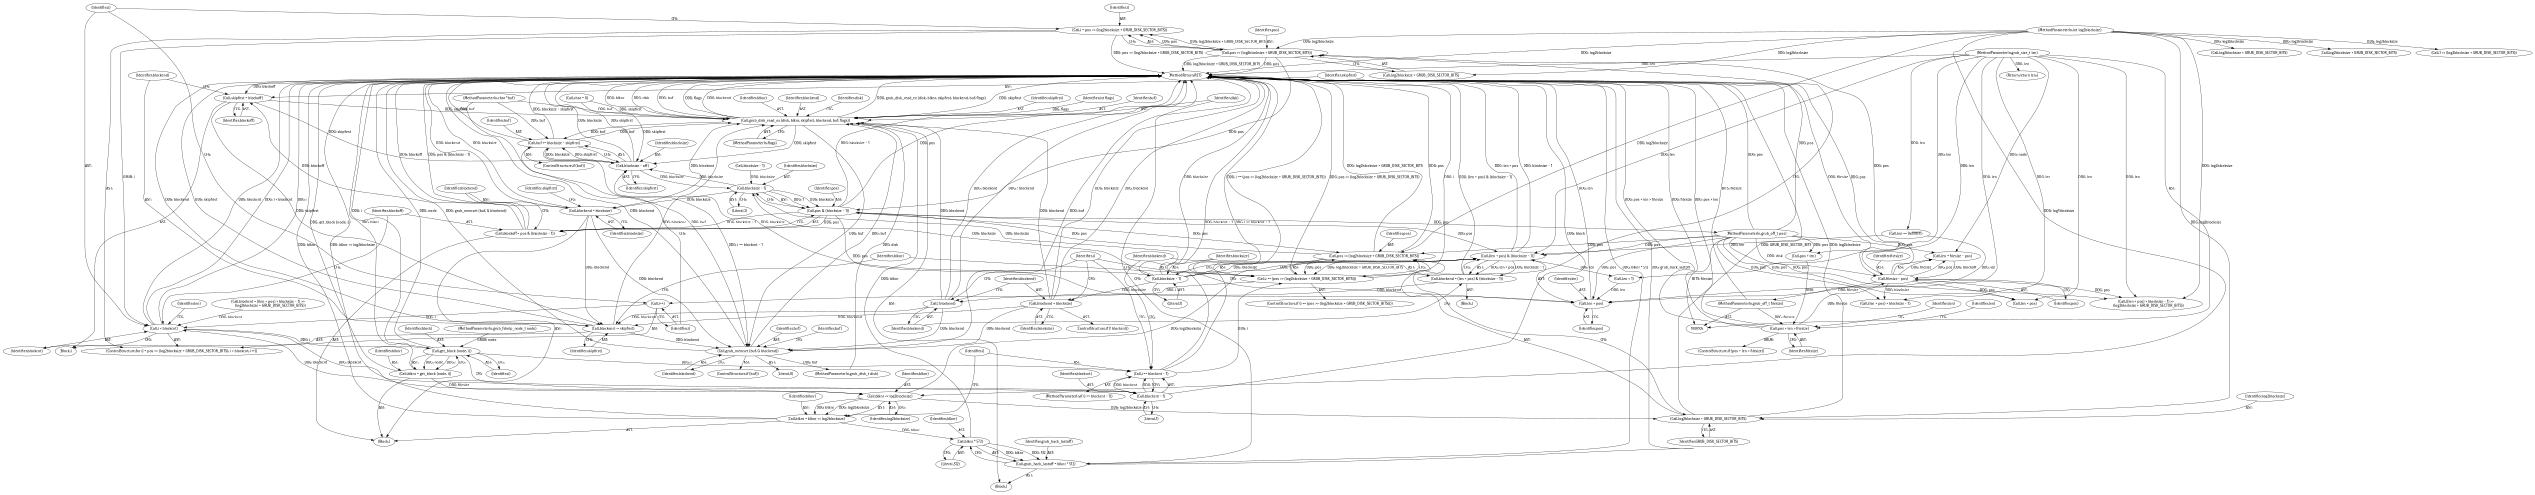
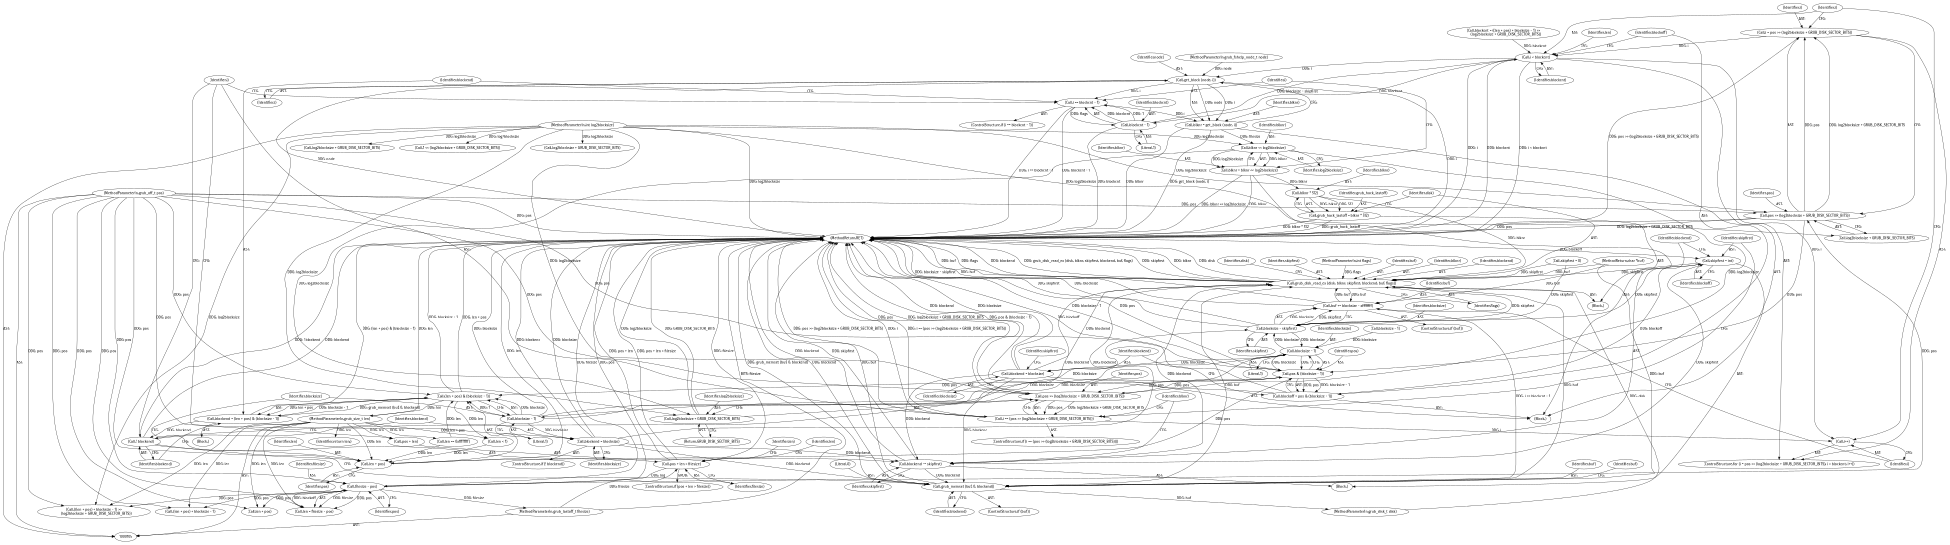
(2382, 42) -> (504, 137)
(2022, 76) -> (334, 442)
(243, 98) -> (1718, 261)
(489, 98) -> (1623, 261)
(577, 98) -> (1567, 261)
(1098, 98) -> (1347, 261)
(1728, 128) -> (416, 411)
(554, 143) -> (1348, 306)
(755, 143) -> (1487, 306)
(2018, 155) -> (278, 464)
(633, 166) -> (1276, 329)
(1967, 166) -> (453, 430)
(129, 177) -> (1684, 46)
none -> (66, 181)
(2059, 211) -> (1209, 137)
(1285, 221) -> (715, 318)
(1576, 234) -> (1109, 182)
(1775, 256) -> (124, 340)
(1468, 268) -> (390, 408)
(1702, 279) -> (20, 363)
(1811, 290) -> (558, 453)
(1898, 290) -> (261, 498)
(1751, 304) -> (554, 512)
(1838, 304) -> (658, 476)
(428, 315) -> (1736, 199)
(644, 317) -> (493, 453)
(419, 329) -> (1151, 58)
(952, 329) -> (348, 464)
(1103, 329) -> (538, 464)
(1238, 339) -> (1147, 110)
(487, 340) -> (1223, 69)
(766, 362) -> (885, 481)
(316, 363) -> (1298, 92)
(1157, 385) -> (1080, 114)
(591, 387) -> (1248, 159)
(1079, 397) -> (1002, 125)
(970, 442) -> (1305, 193)
(1708, 442) -> (712, 442)
(951, 464) -> none
